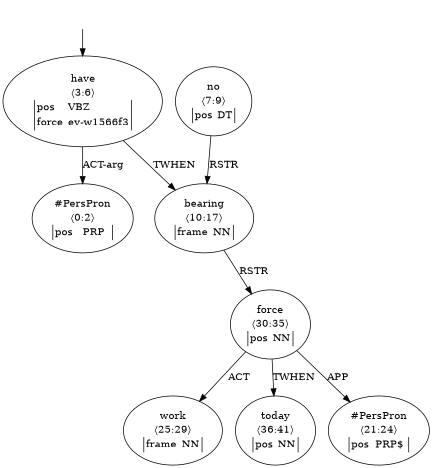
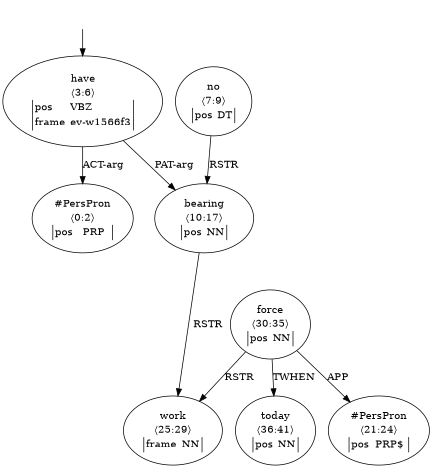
(50, 122) -> (50, 122)
(174, 165) -> (174, 165)
(193, 232) -> (193, 232)
(236, 269) -> (189, 321)
(239, 378) -> (239, 378)
